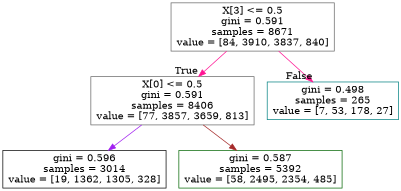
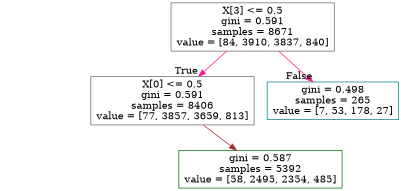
(84, 169) -> none
